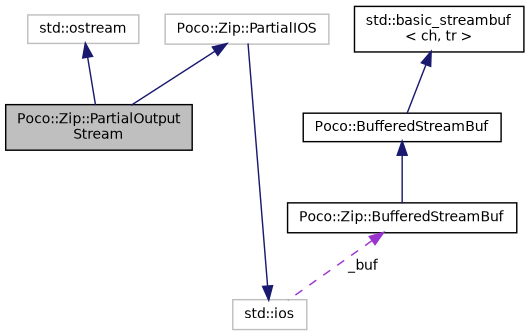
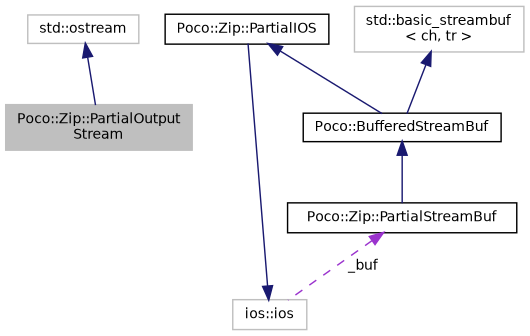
(247, 29) -> (247, 29)
(439, 29) -> (439, 29)
(173, 78) -> (331, 82)
(99, 127) -> (99, 127)
(402, 218) -> (402, 218)
(270, 315) -> (270, 315)
